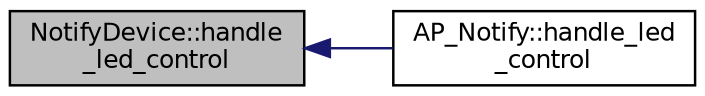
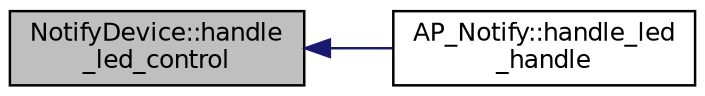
(544, 48) -> (544, 48)
